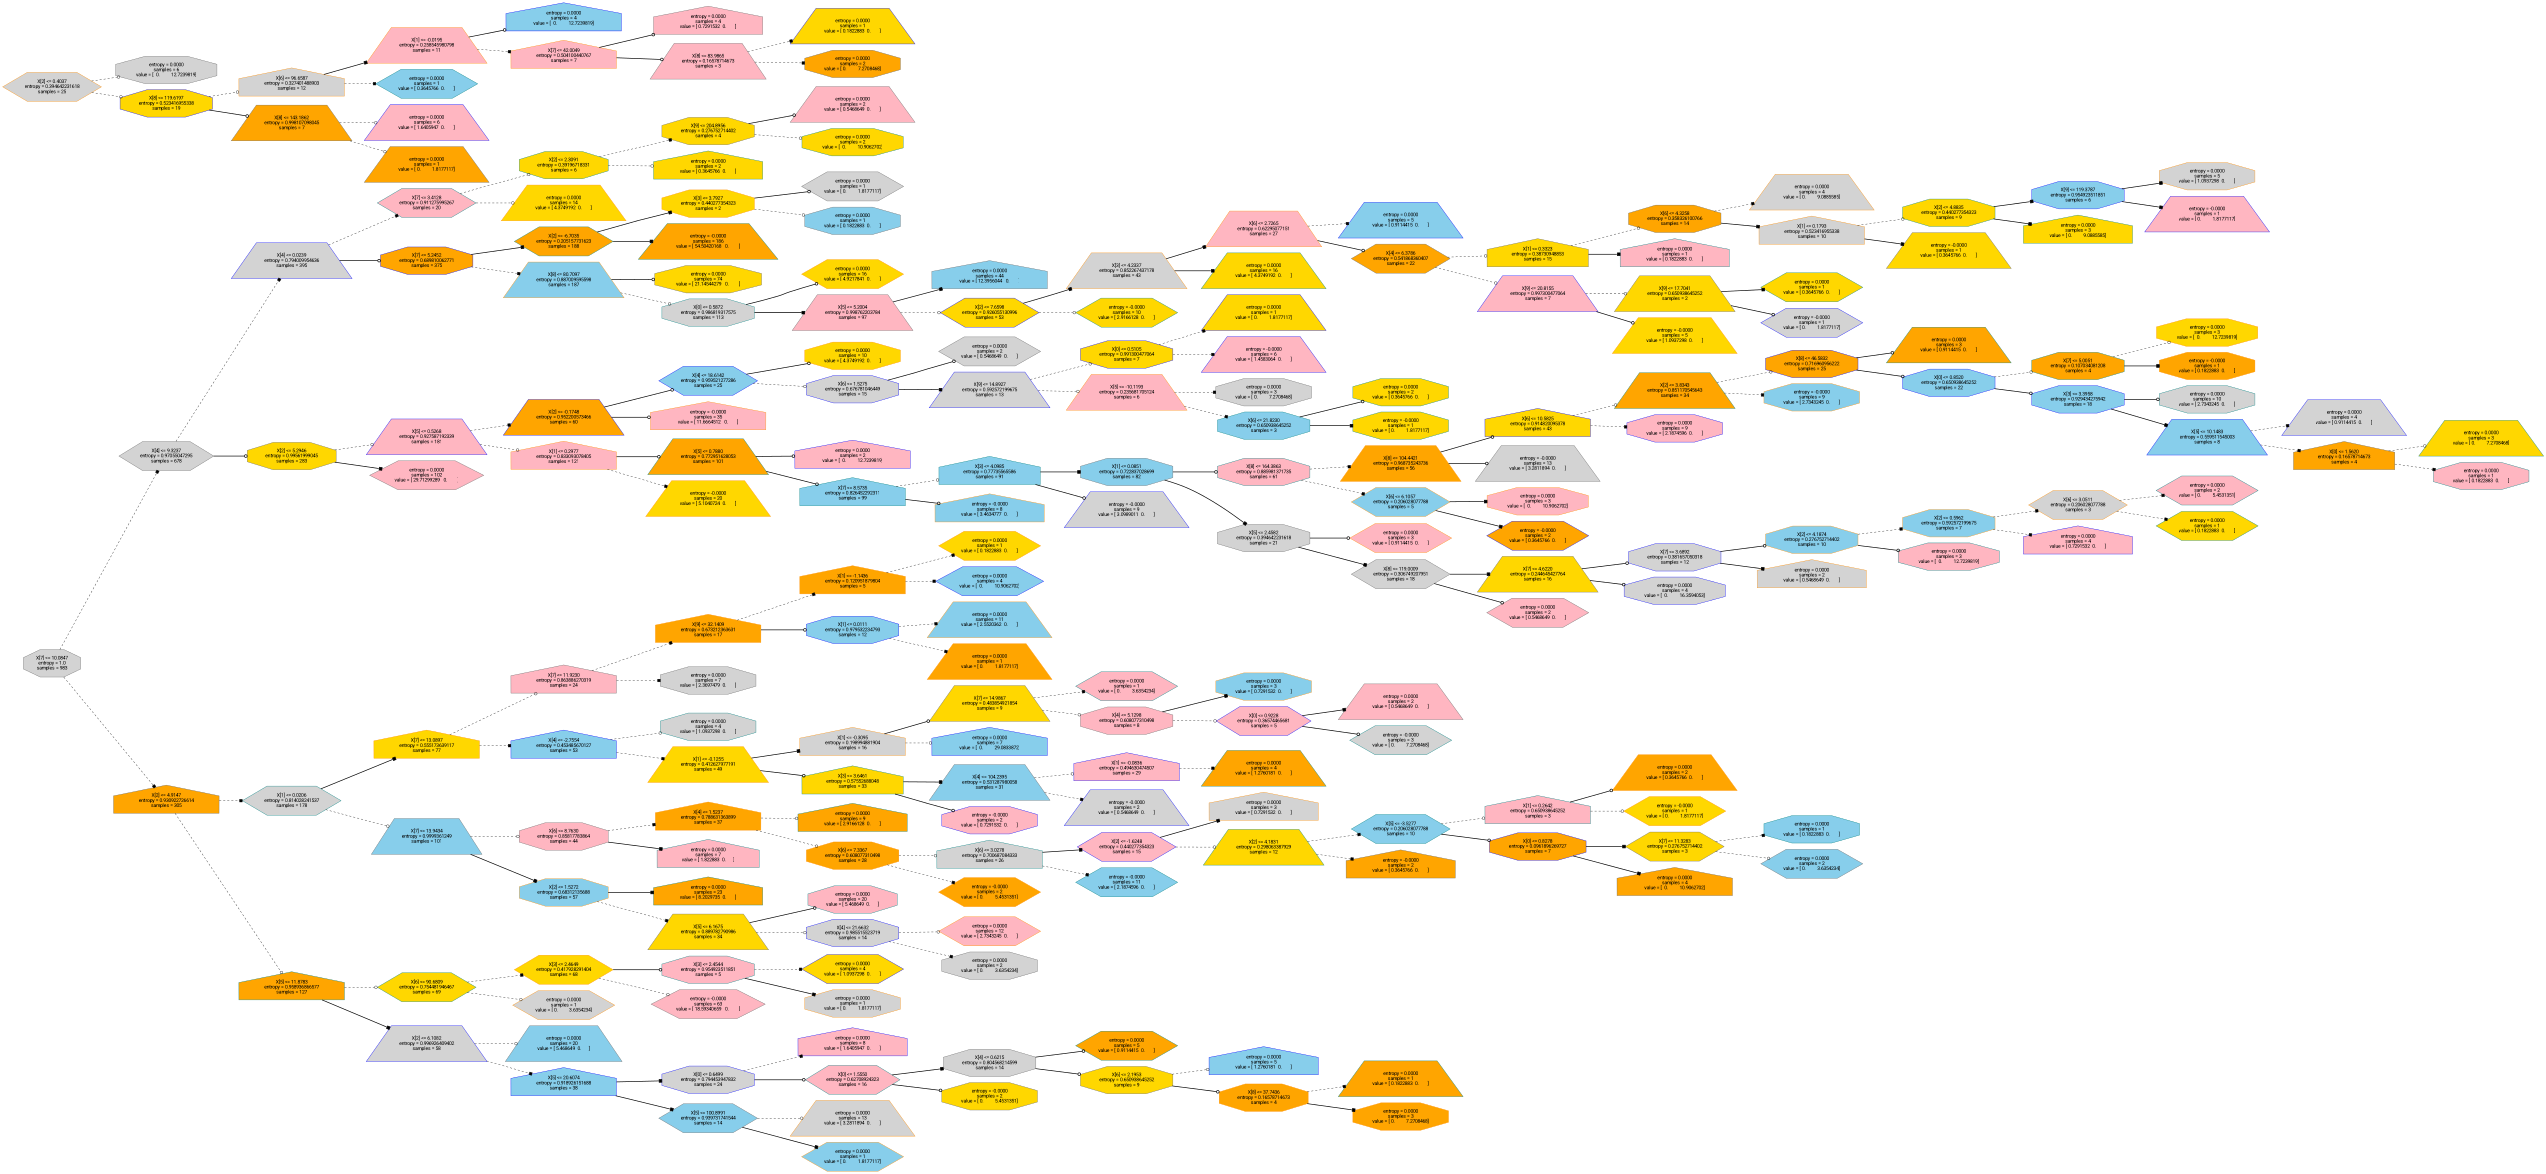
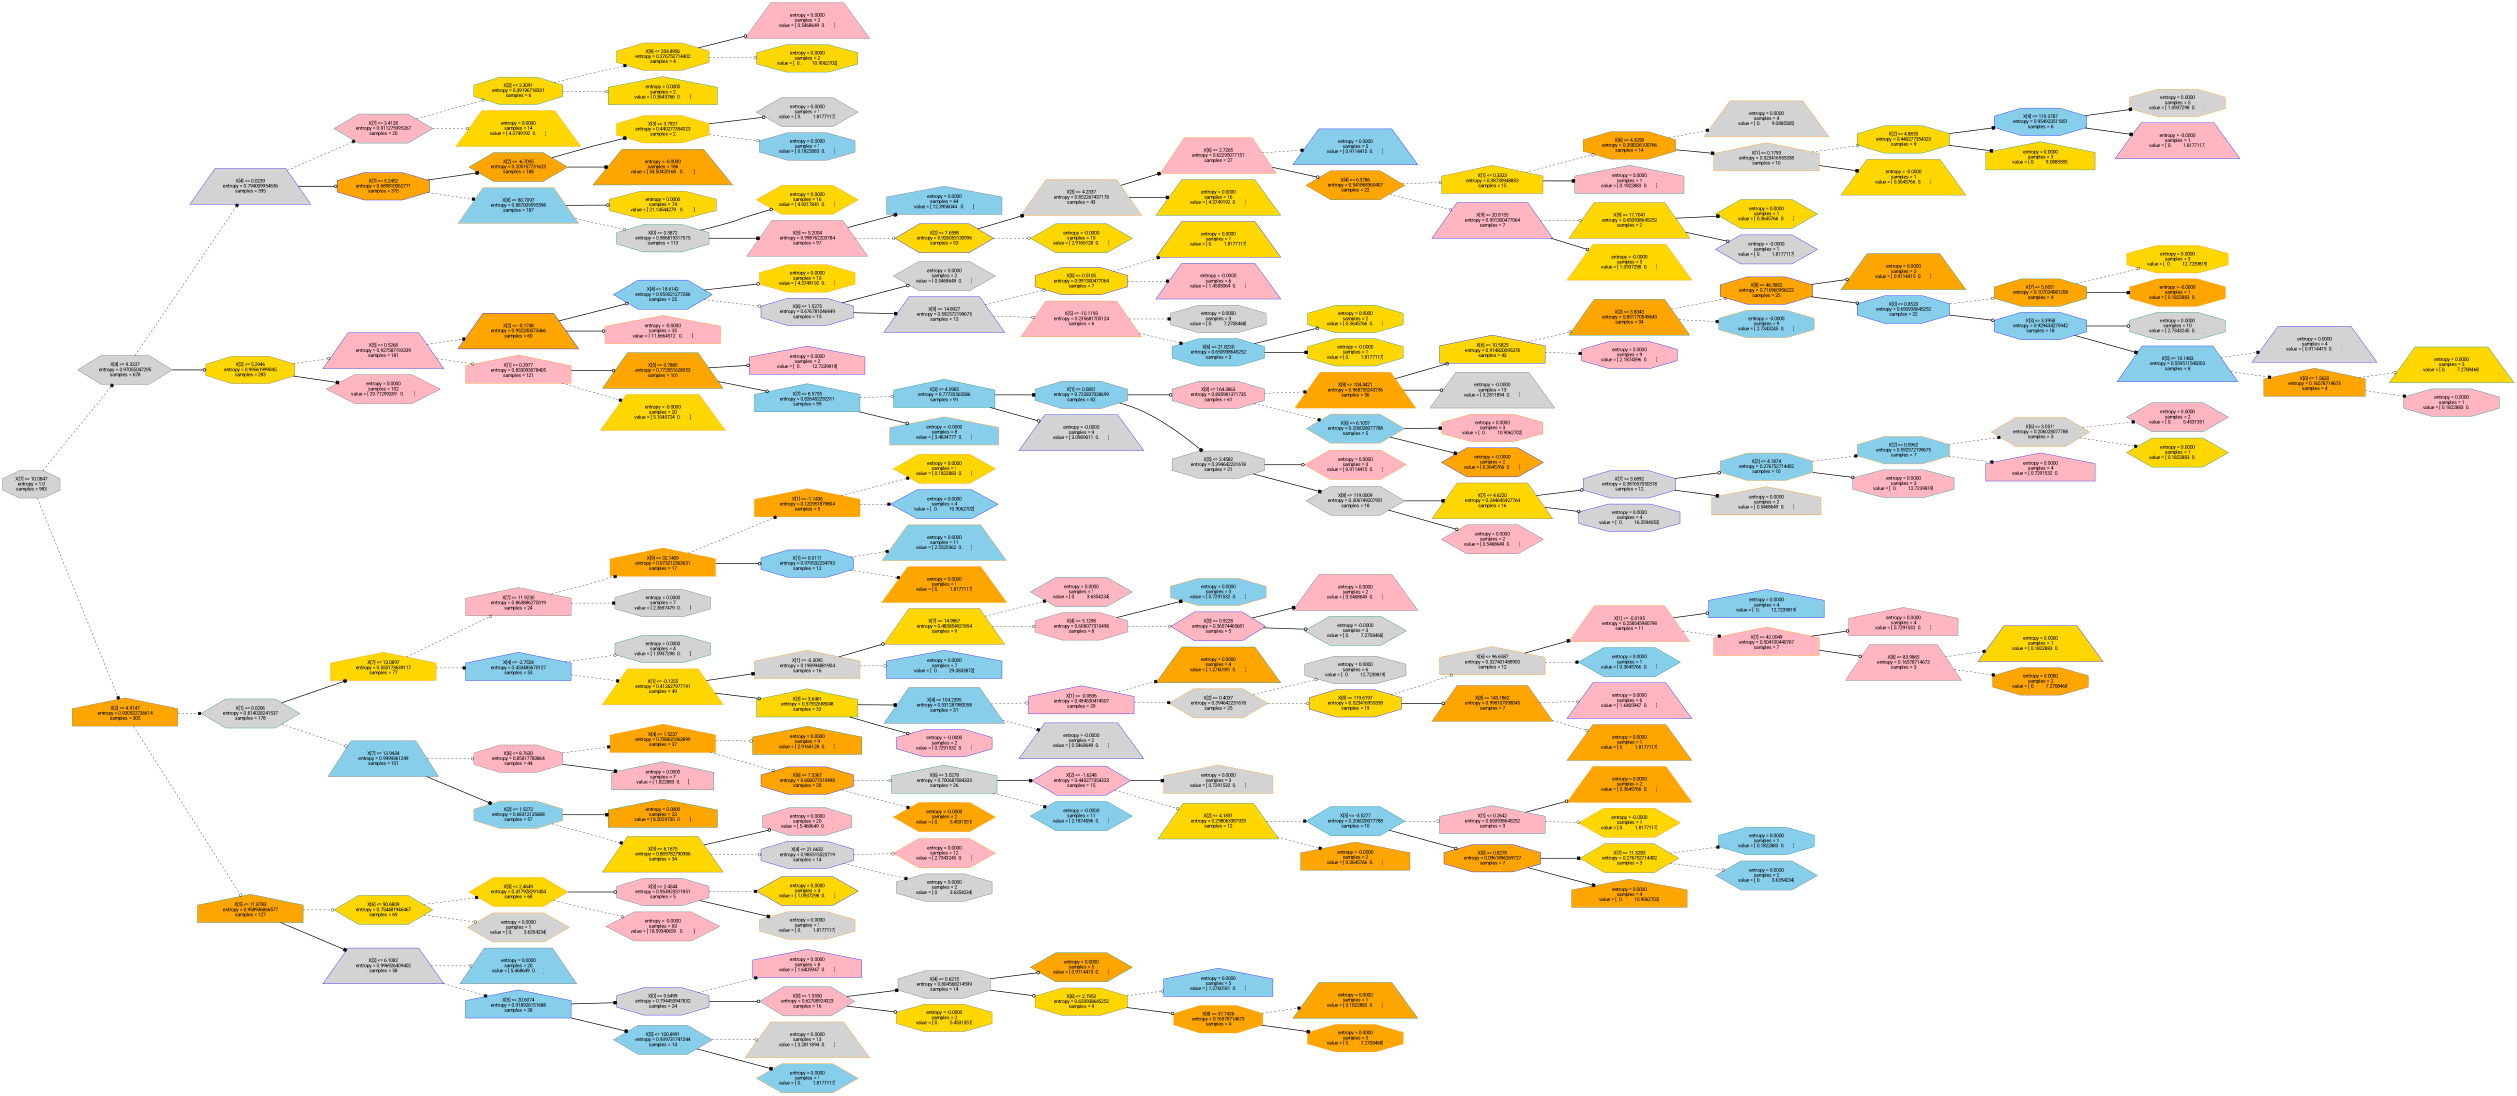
(1538, 294) -> (1492, 220)
none -> (1150, 702)
(853, 856) -> (807, 781)
